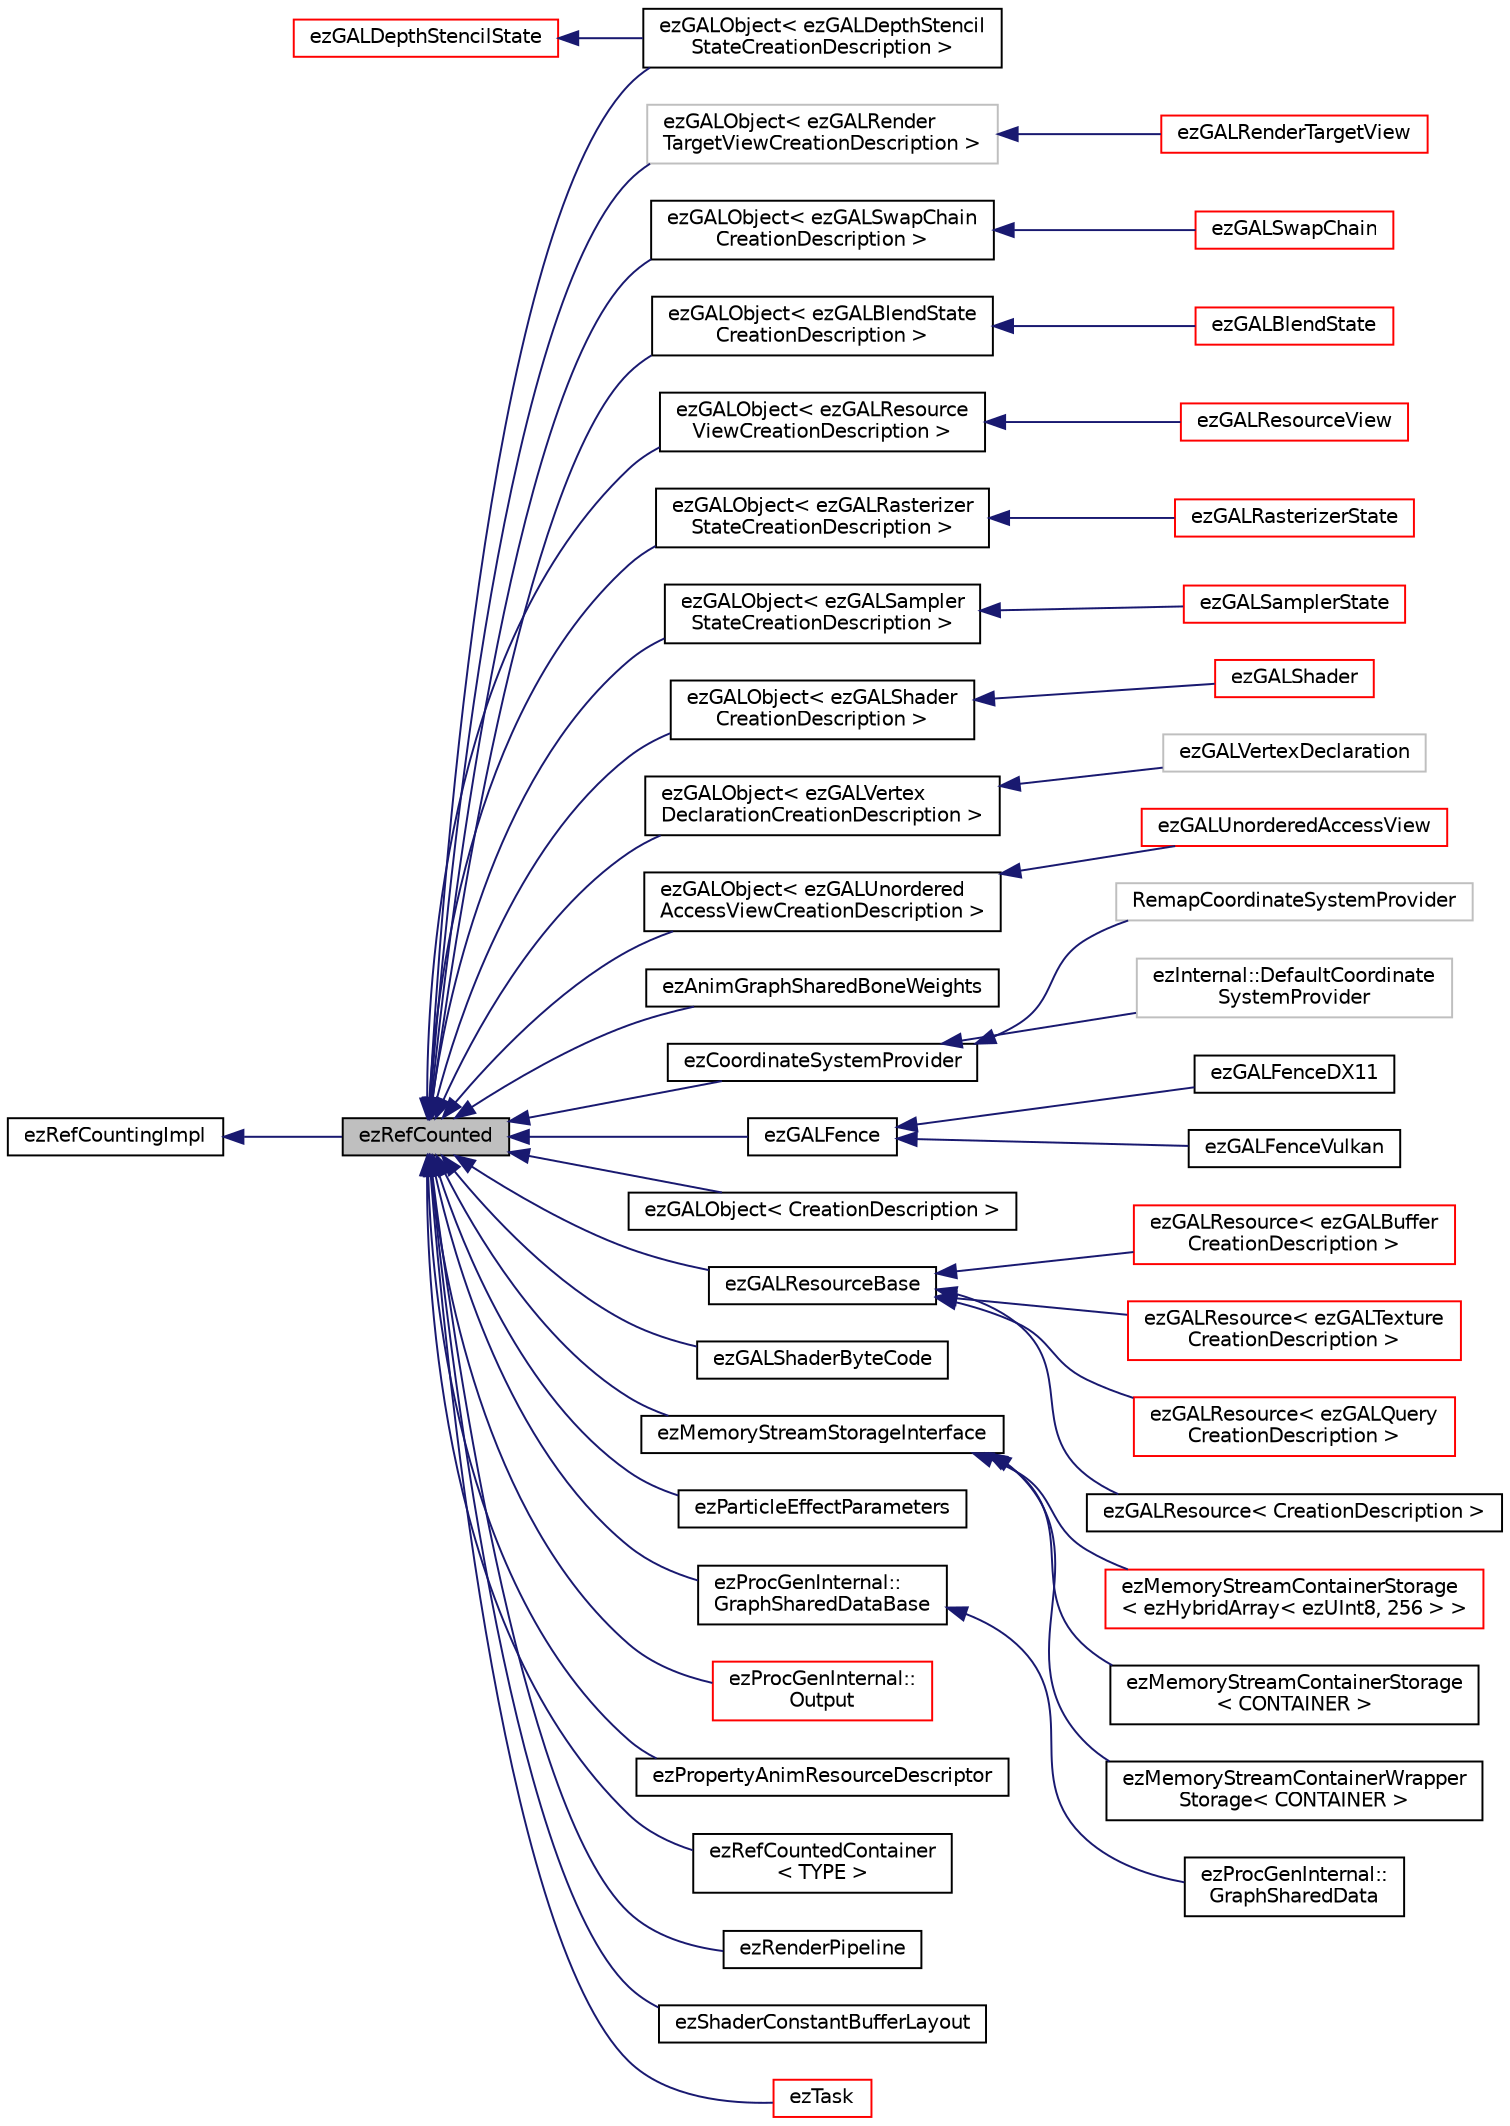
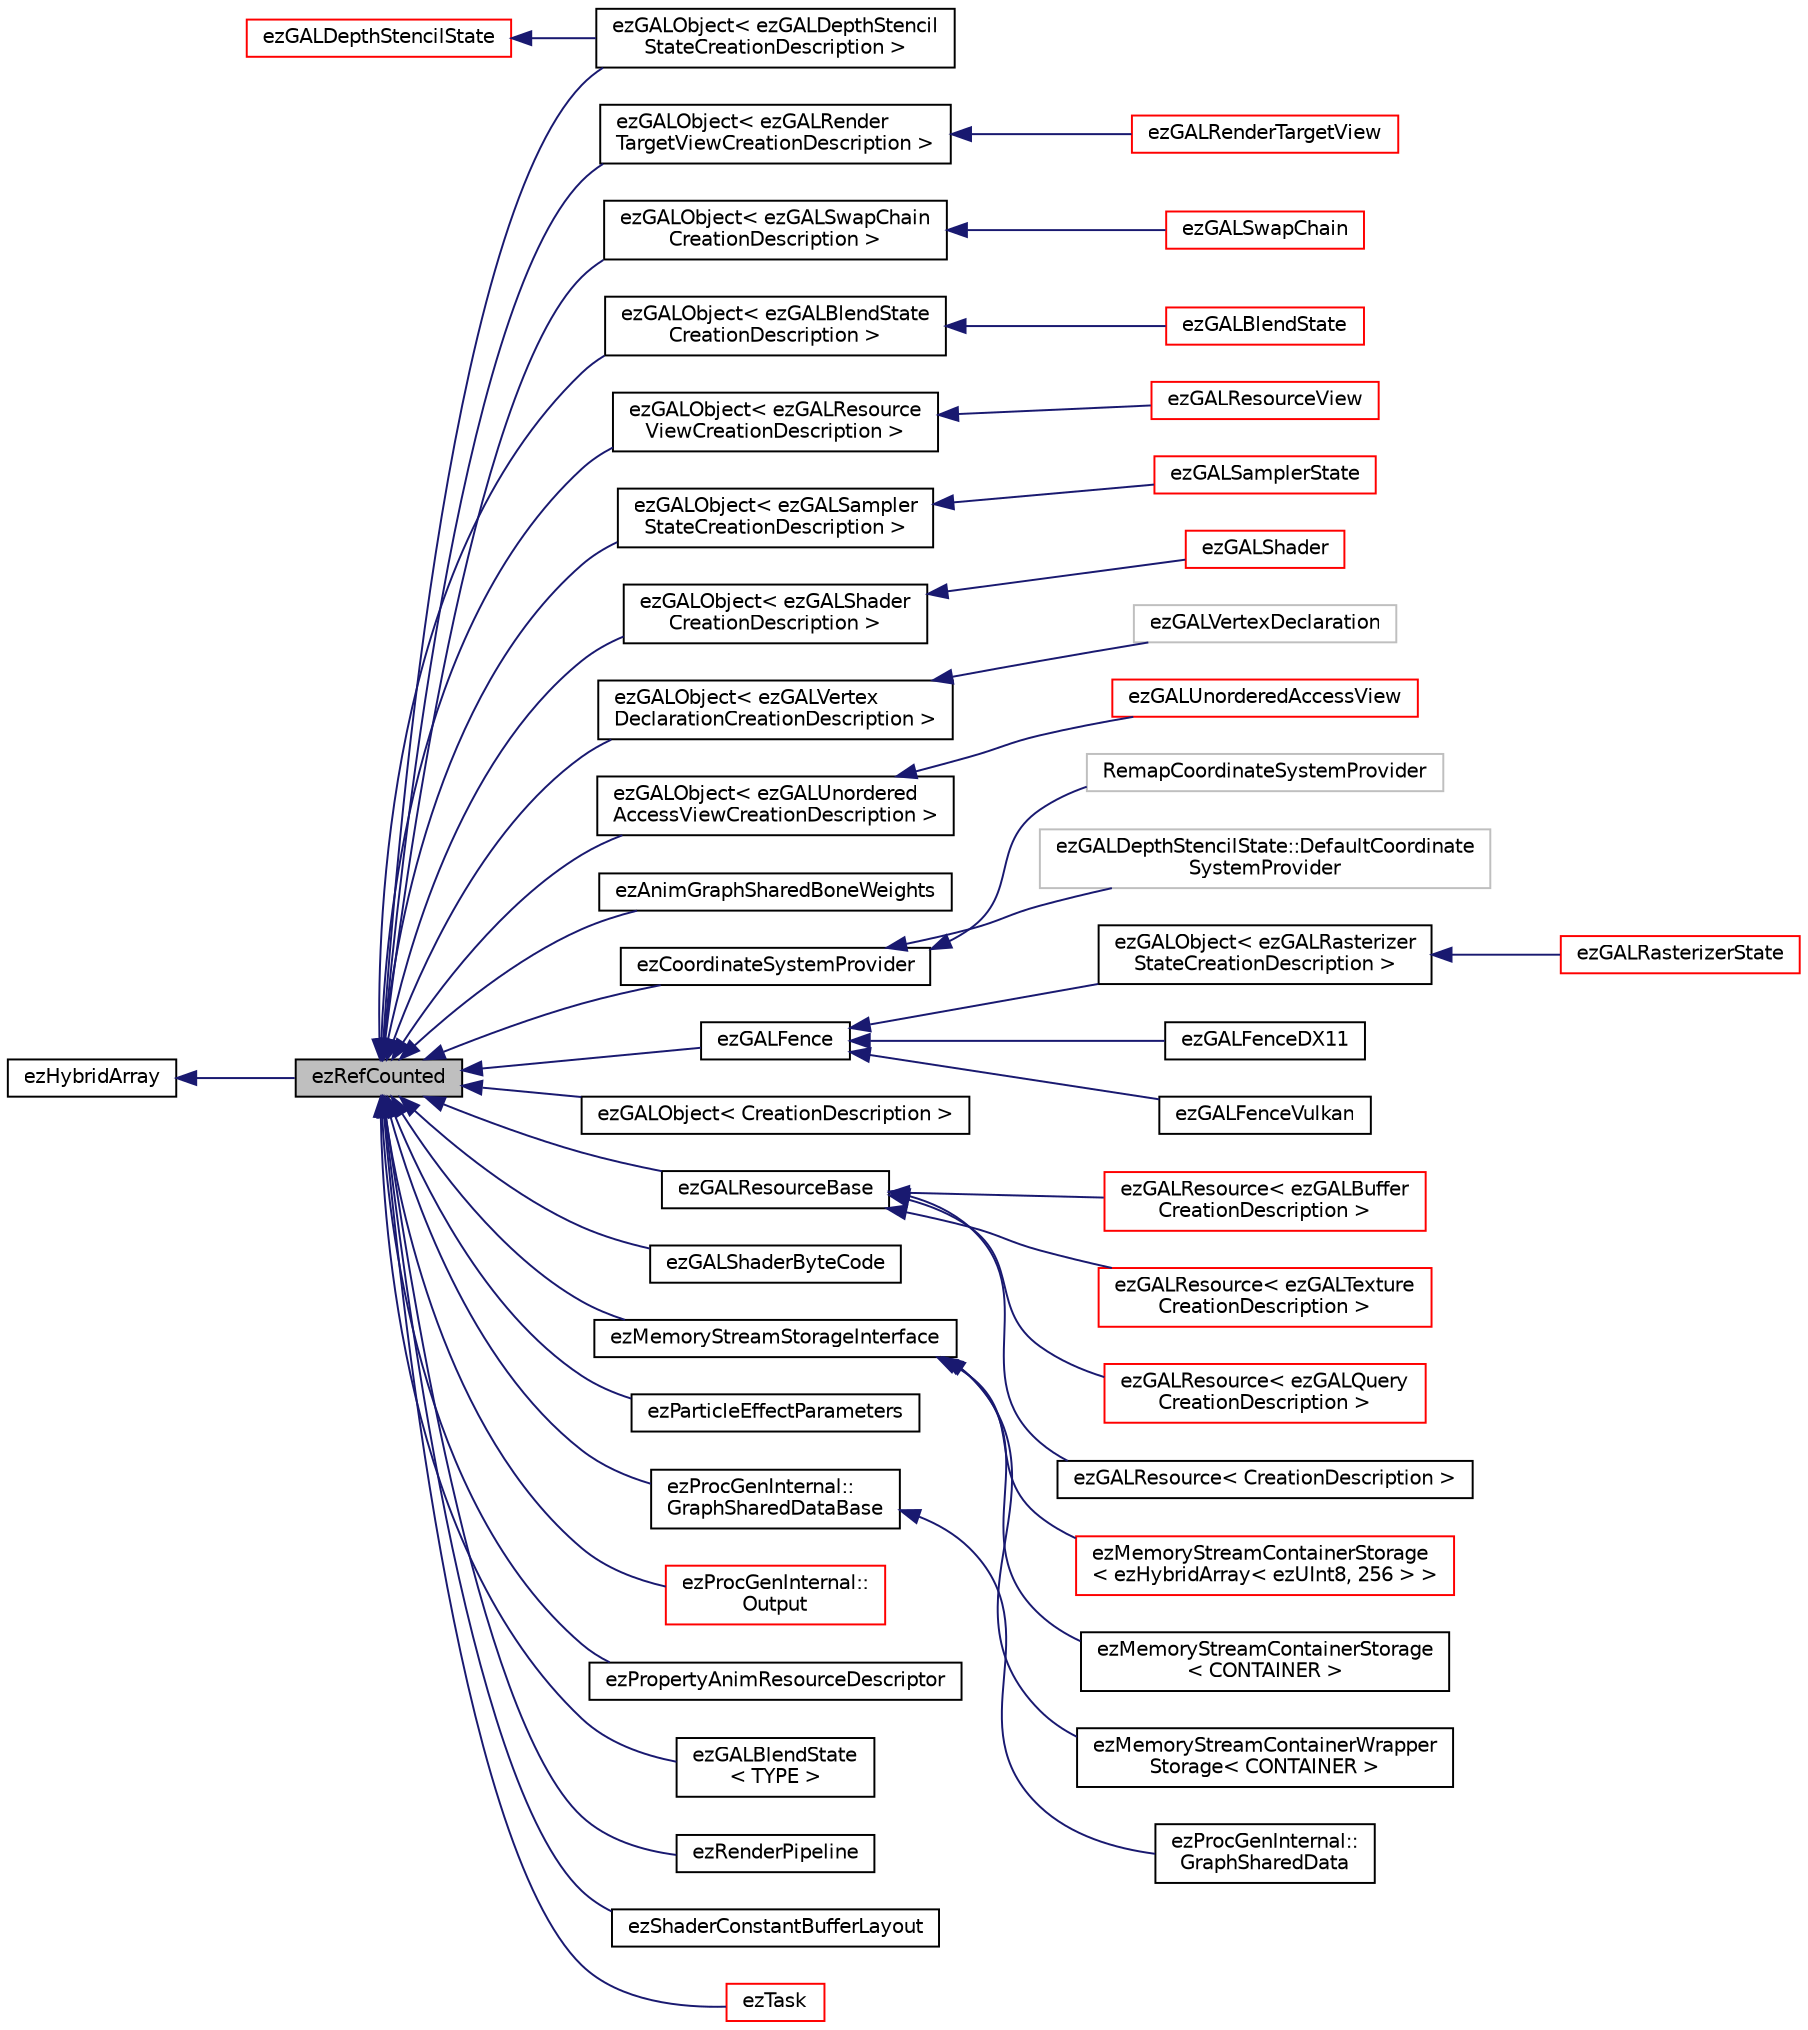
(822, 134) -> (776, 134)
(504, 754) -> (984, 1004)
(1294, 988) -> (1265, 859)
(116, 1137) -> (92, 1078)
(822, 1863) -> (776, 1767)
